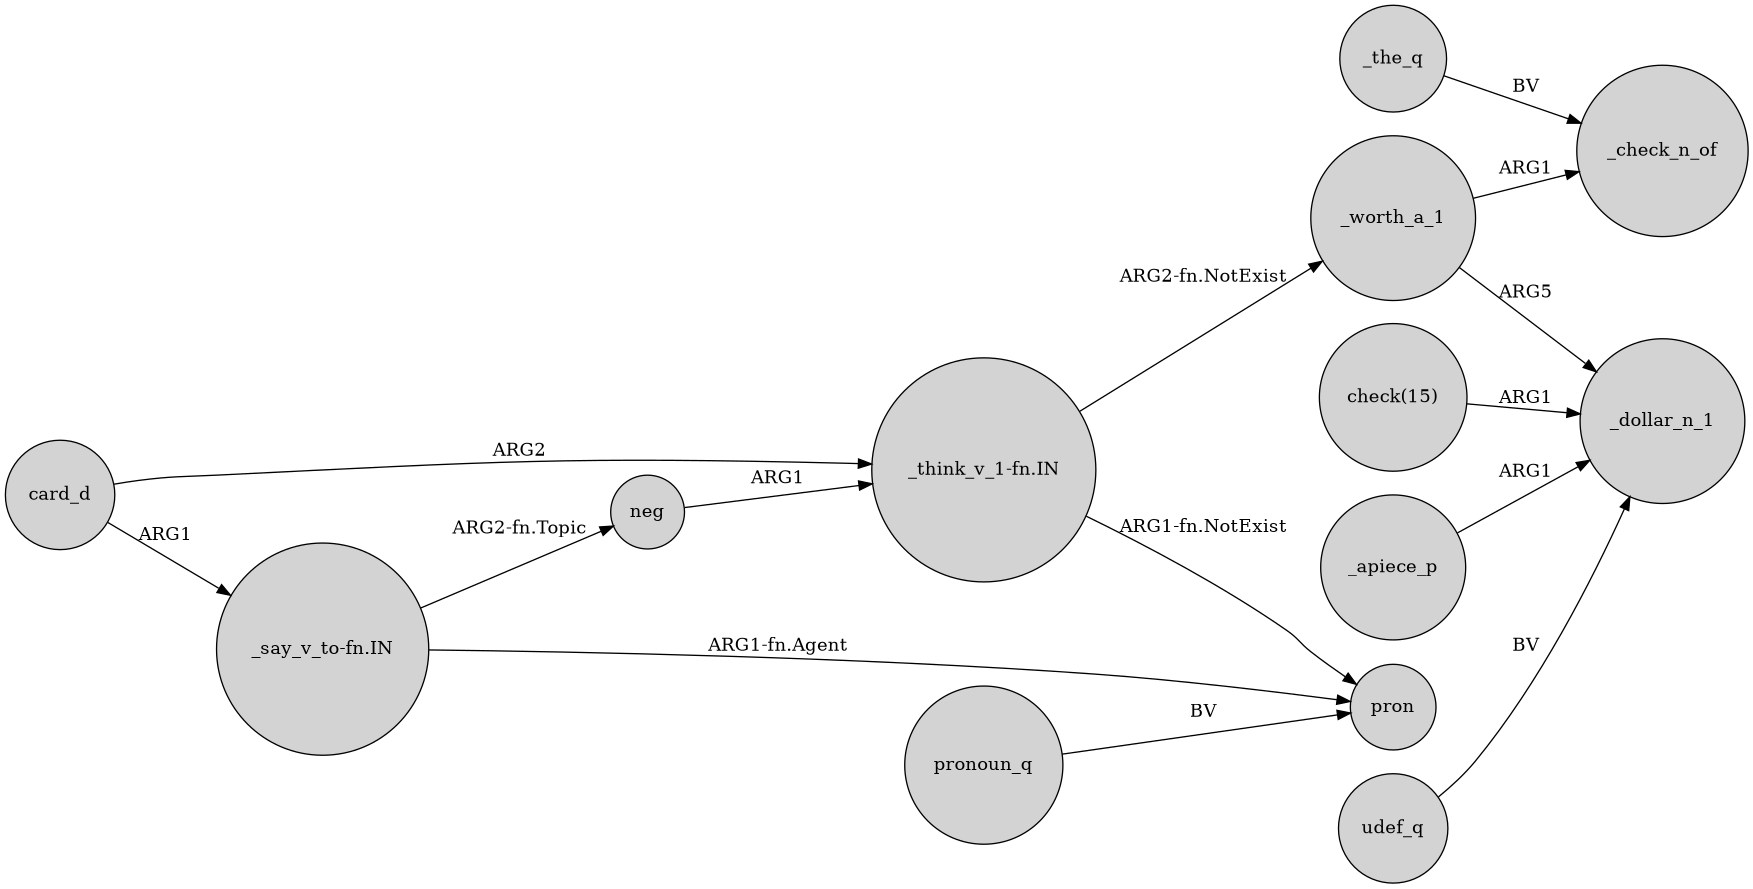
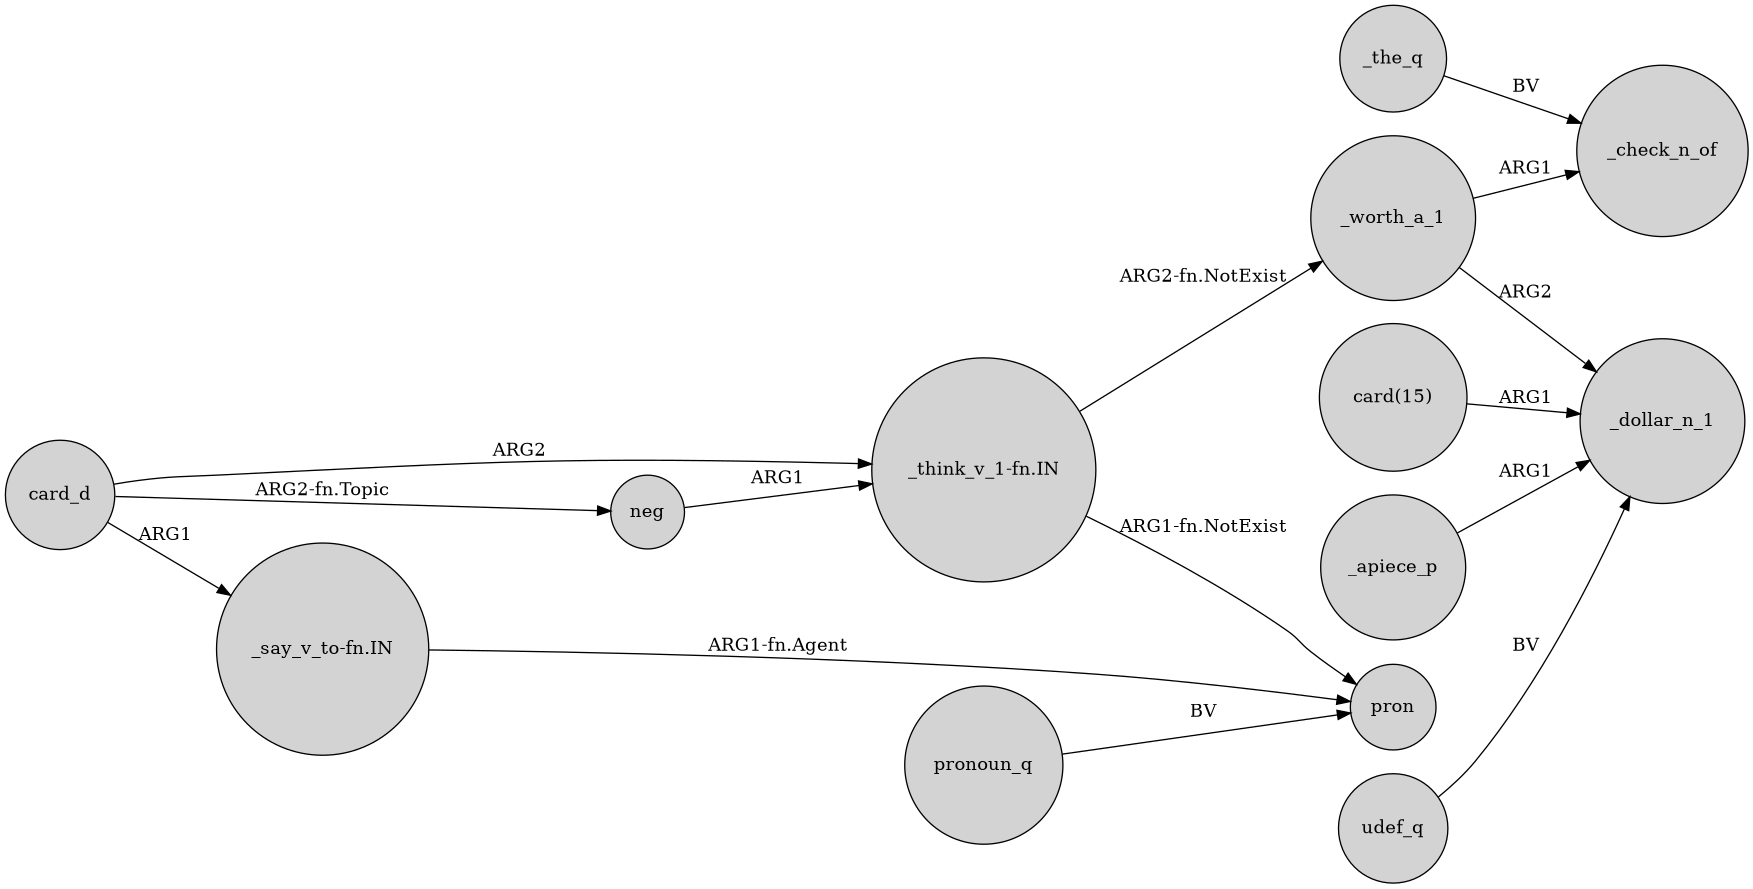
(1526, 293) -> (1526, 293)
(1393, 397) -> (1393, 397)
(511, 570) -> (356, 504)
